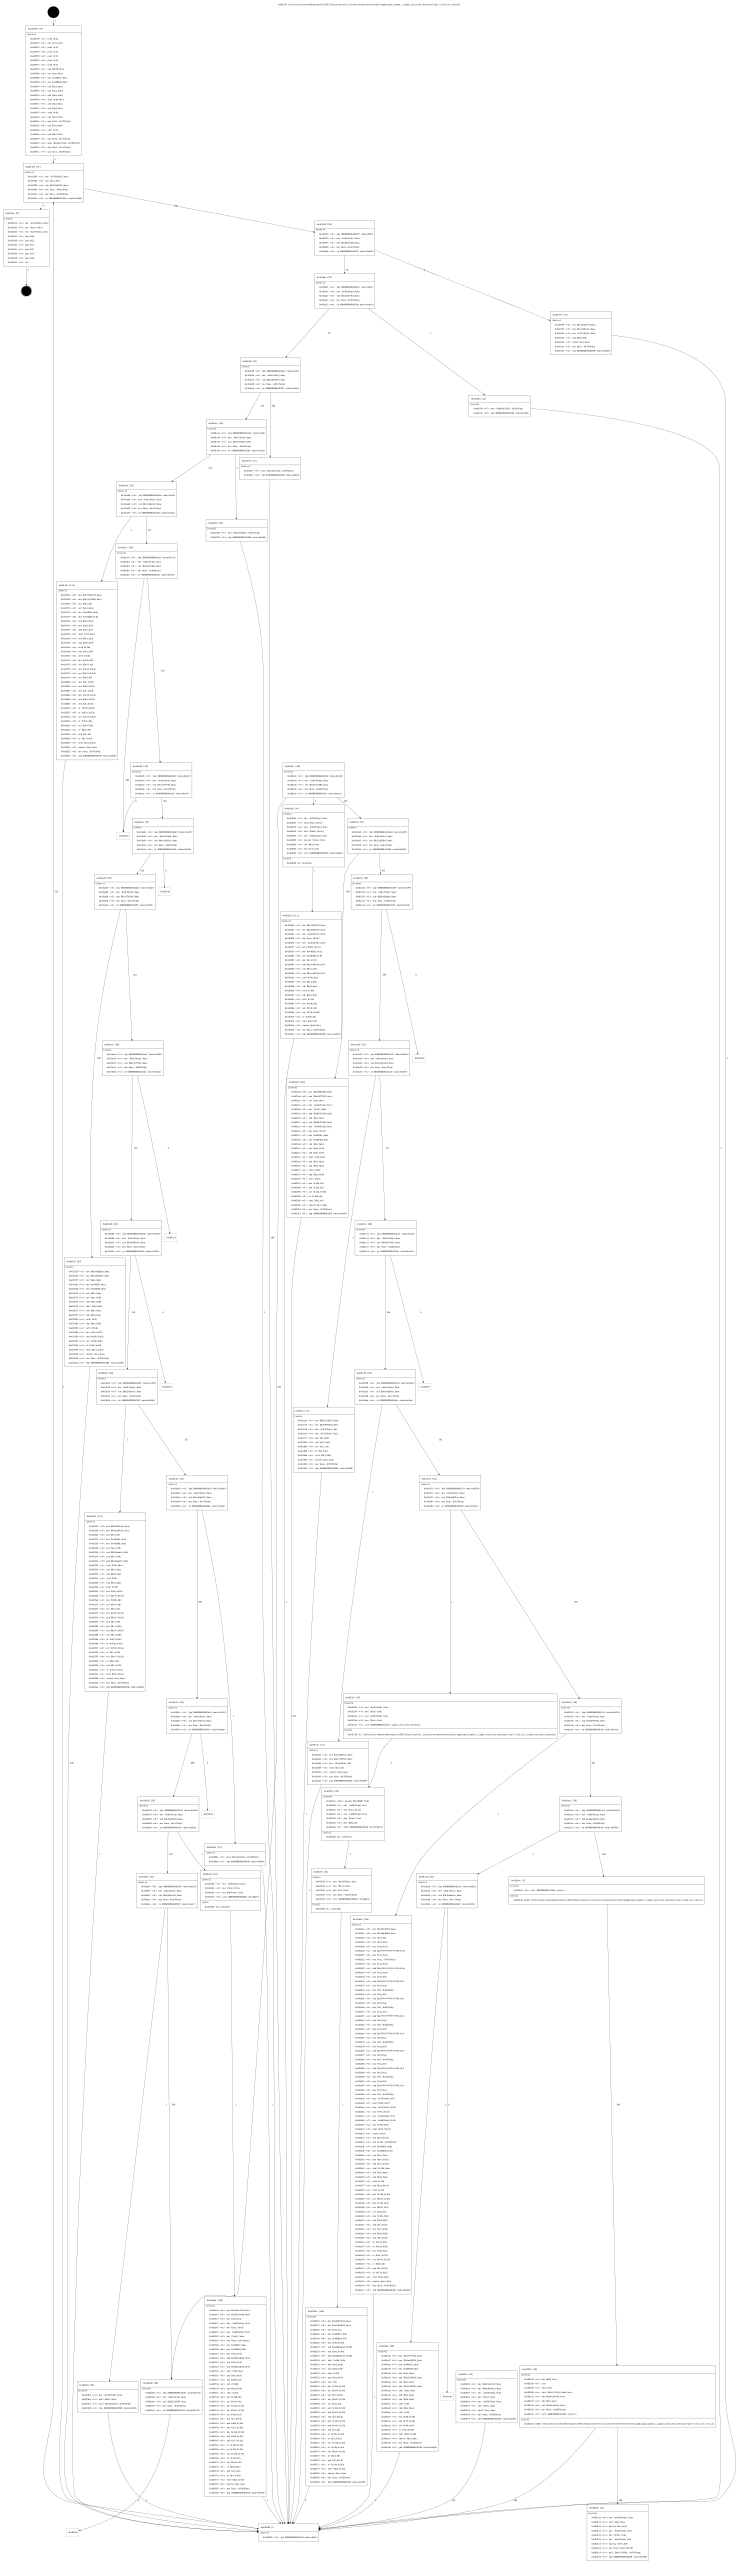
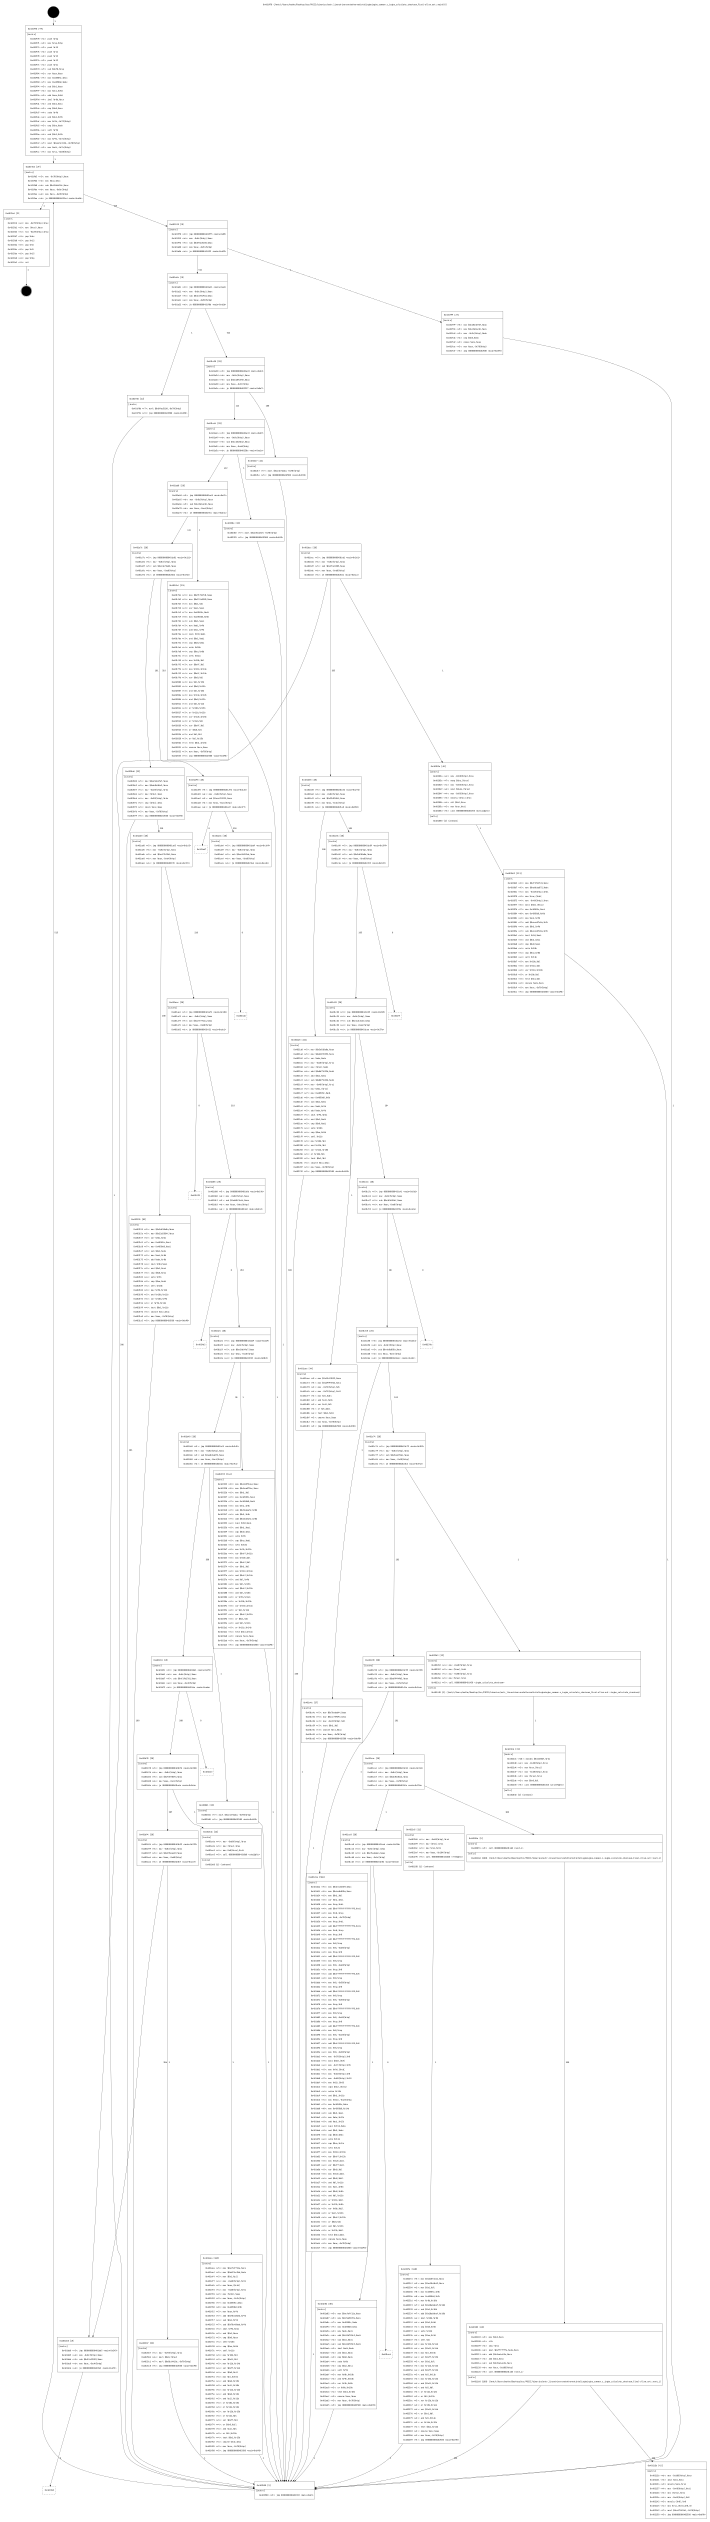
(129, 704) -> (146, 672)
(144, 863) -> (158, 825)
(347, 1854) -> none
